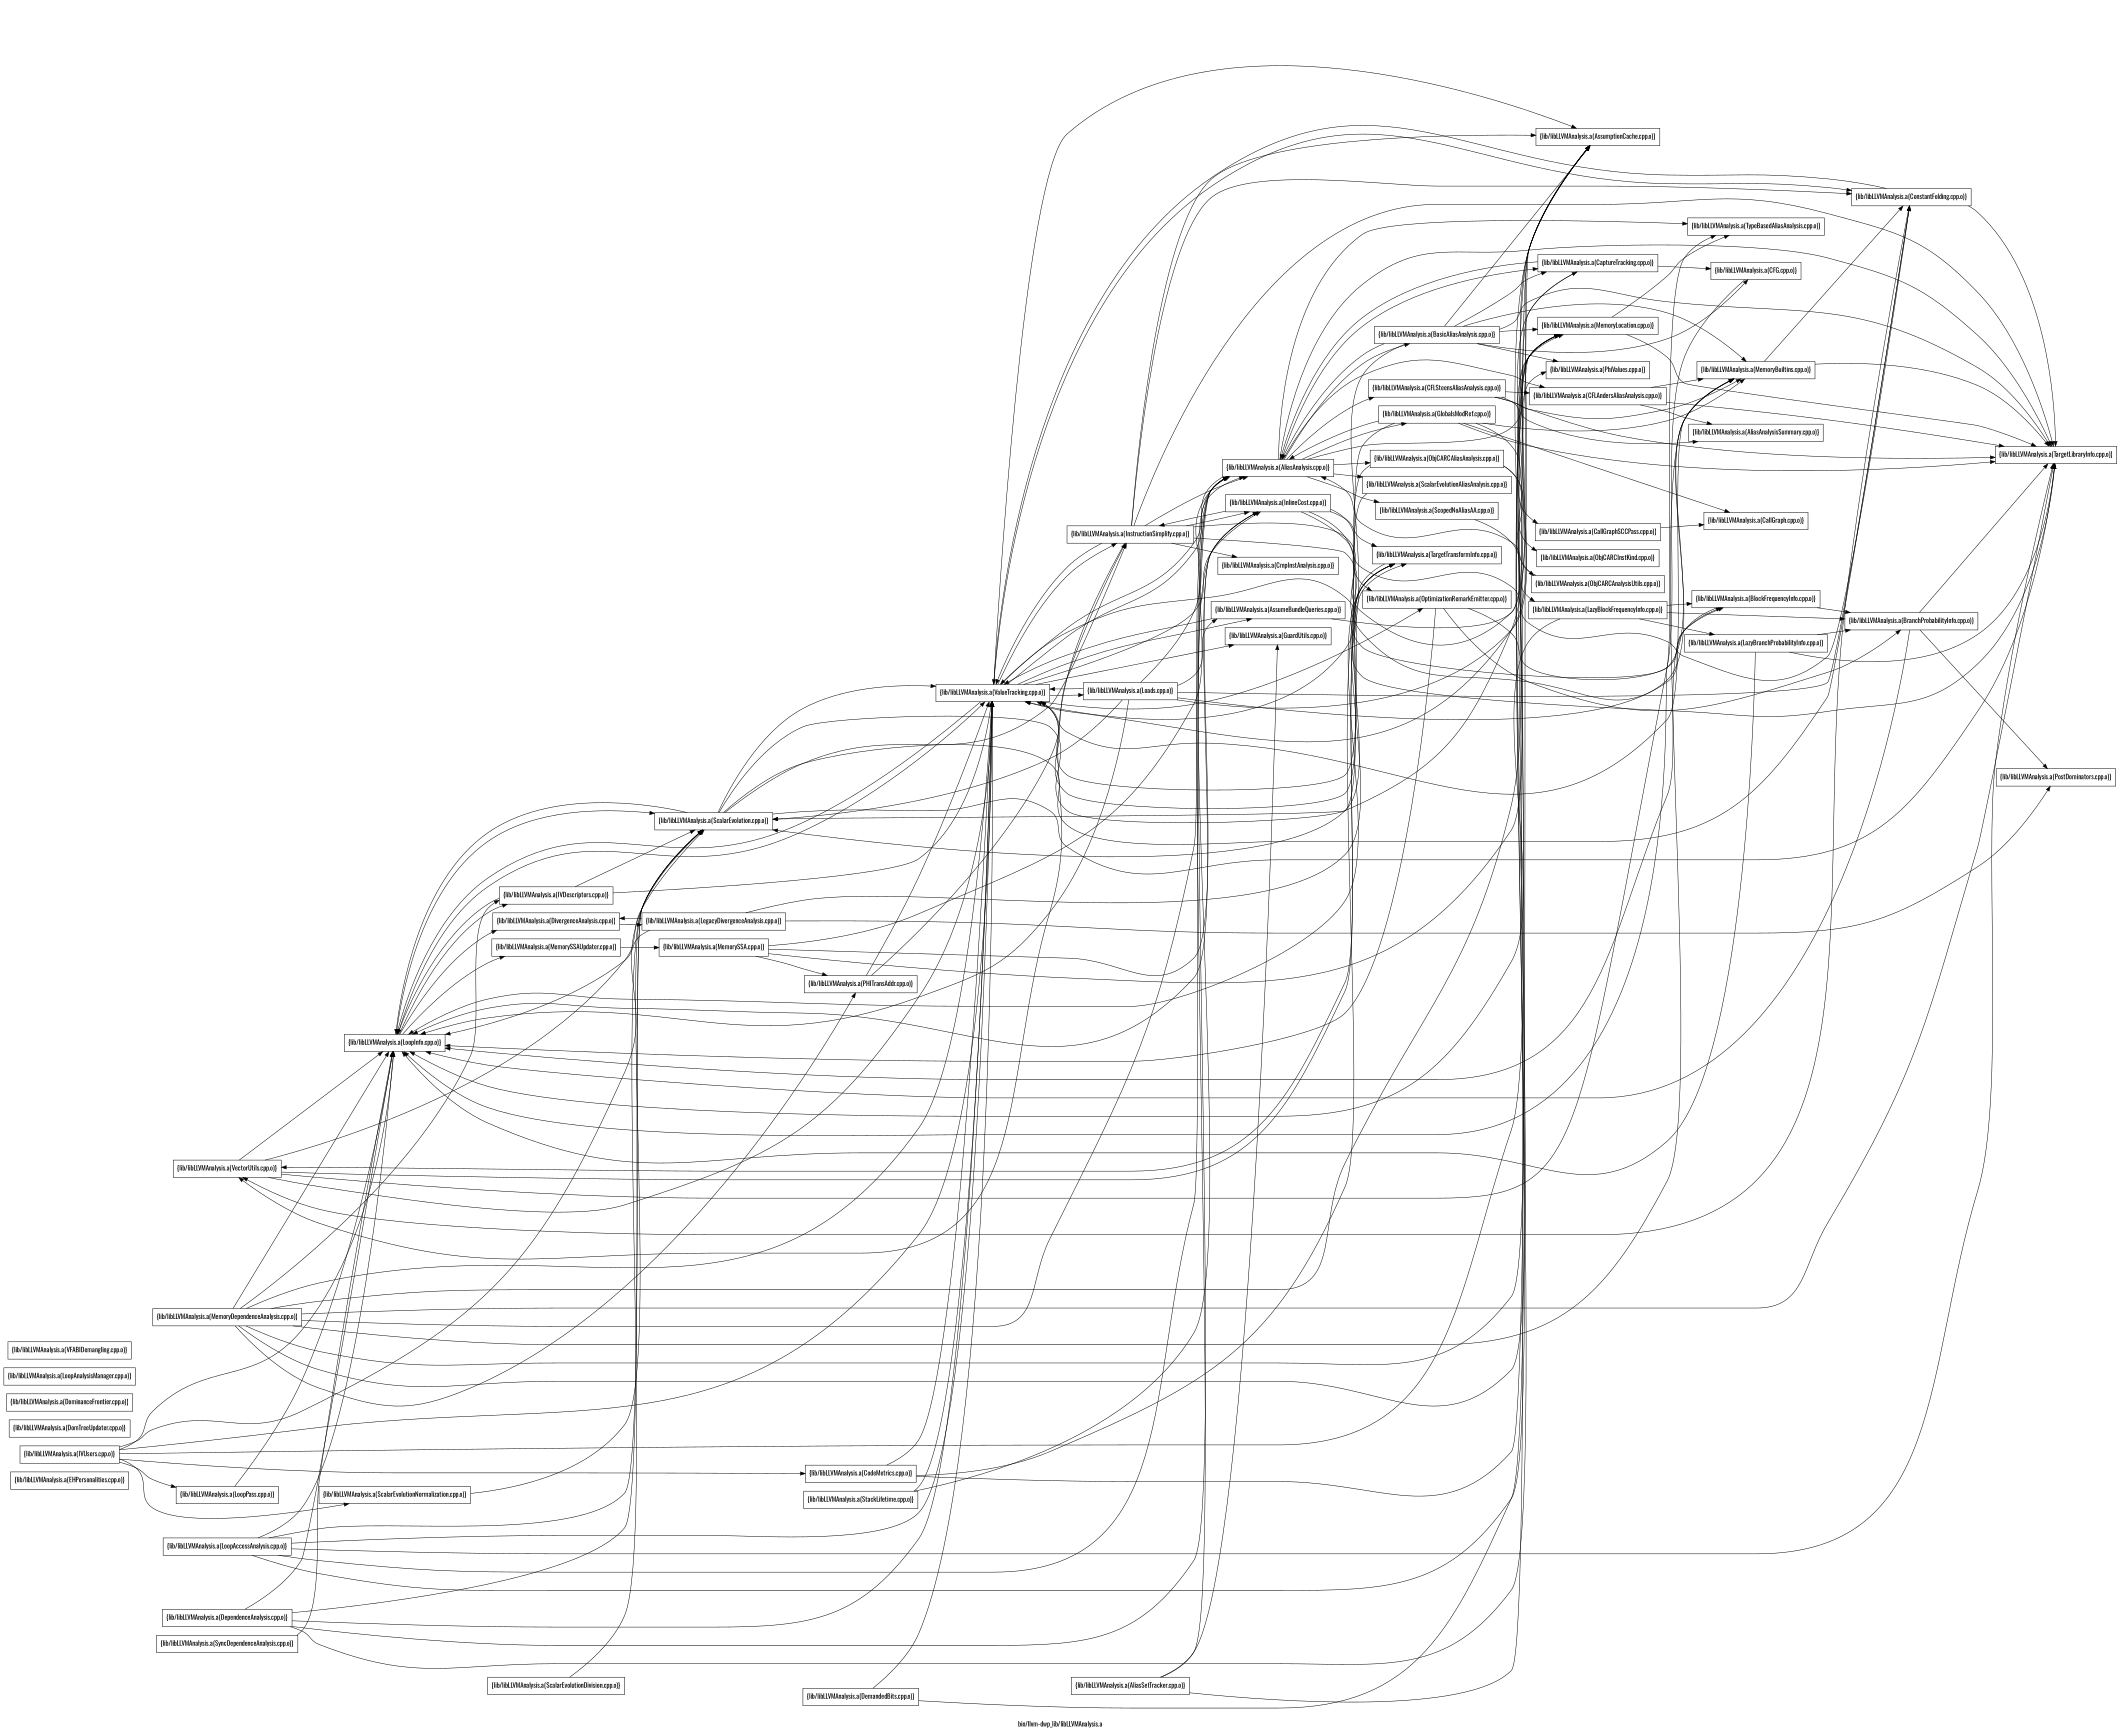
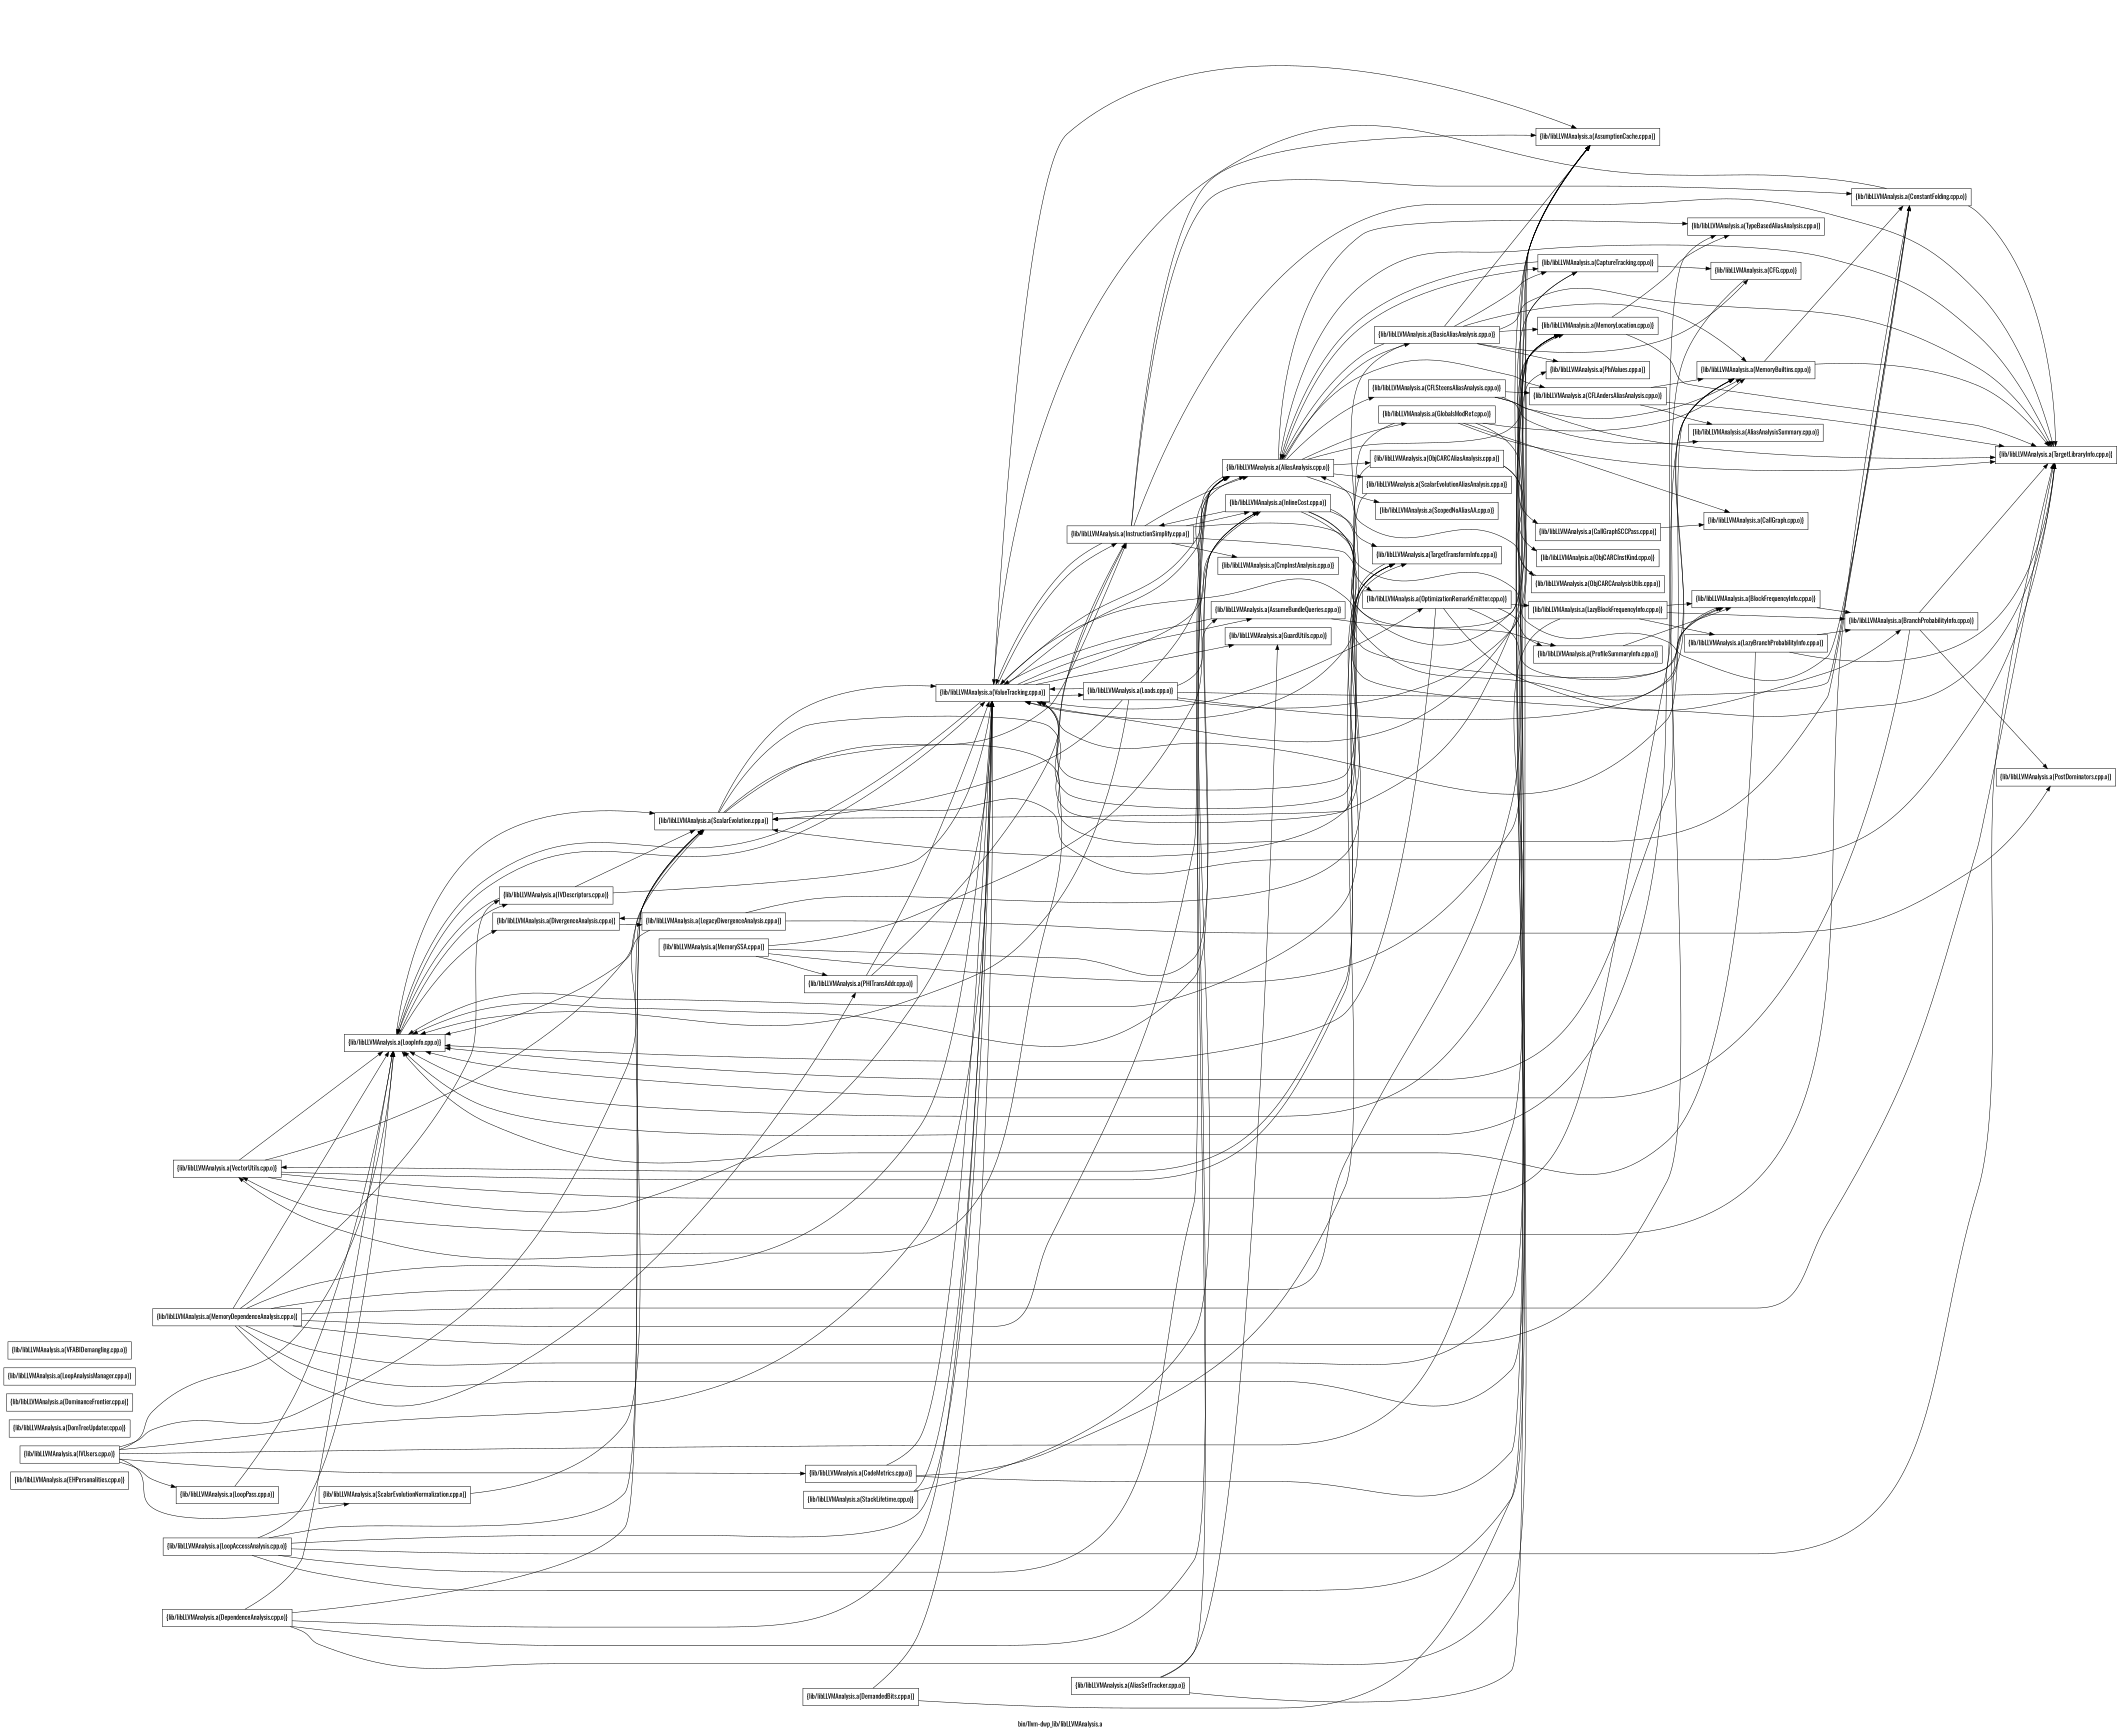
(1251, 164) -> none
(1335, 436) -> none
(1502, 534) -> (1518, 605)
none -> (1598, 655)
(482, 838) -> none
(556, 948) -> none
(227, 1644) -> none
(556, 1686) -> none
